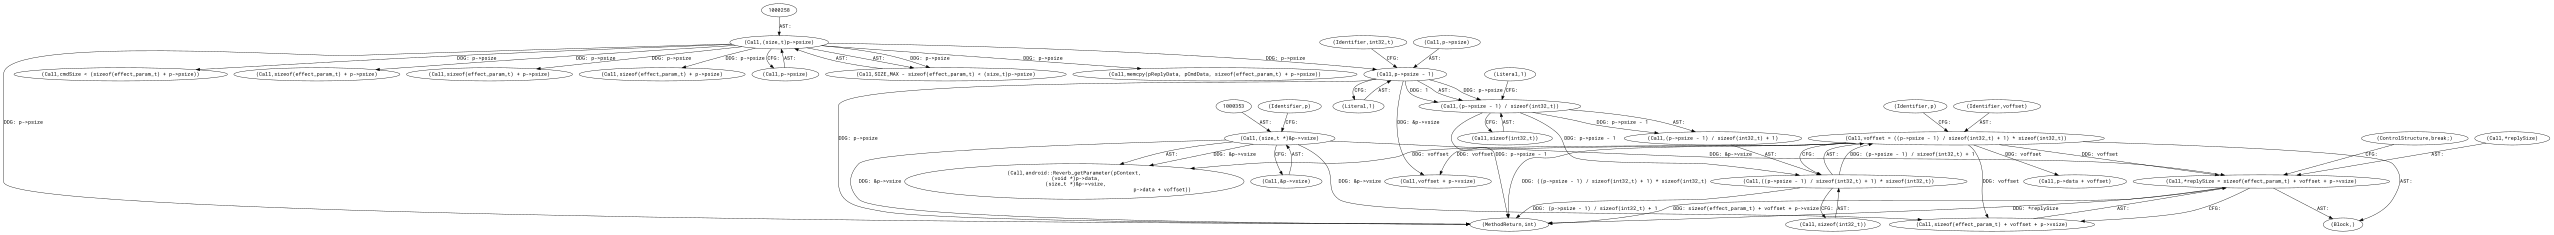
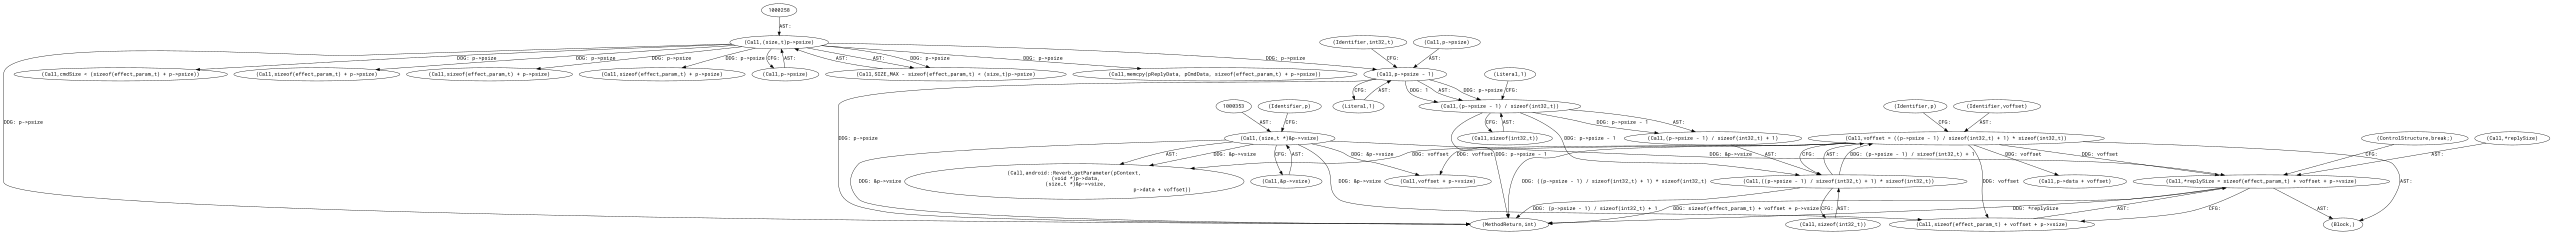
(1397, 131) -> (1358, 159)
